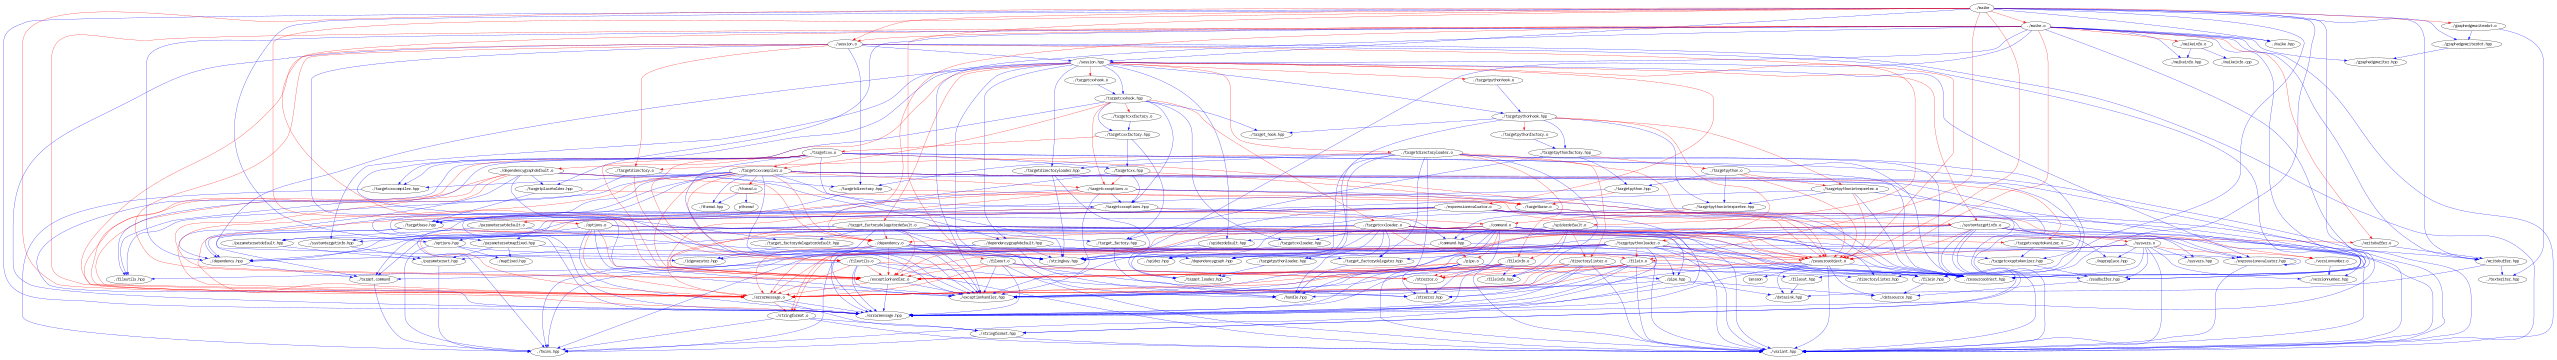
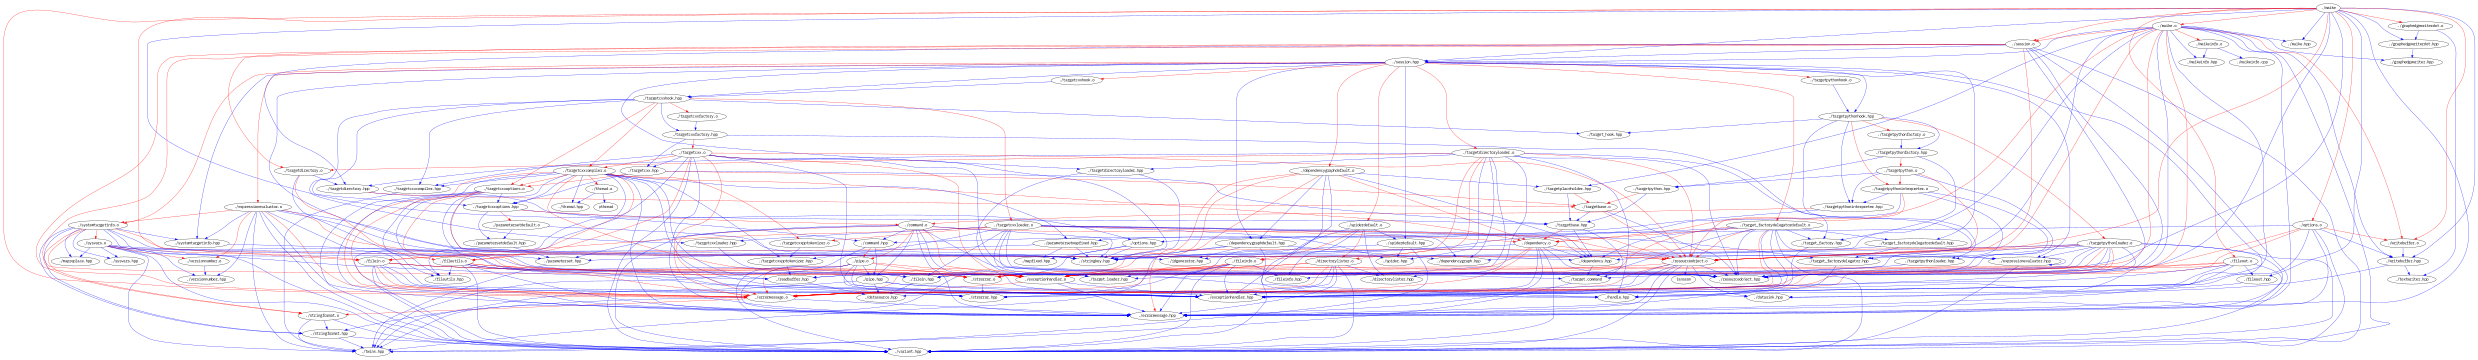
none -> (2462, 79)
